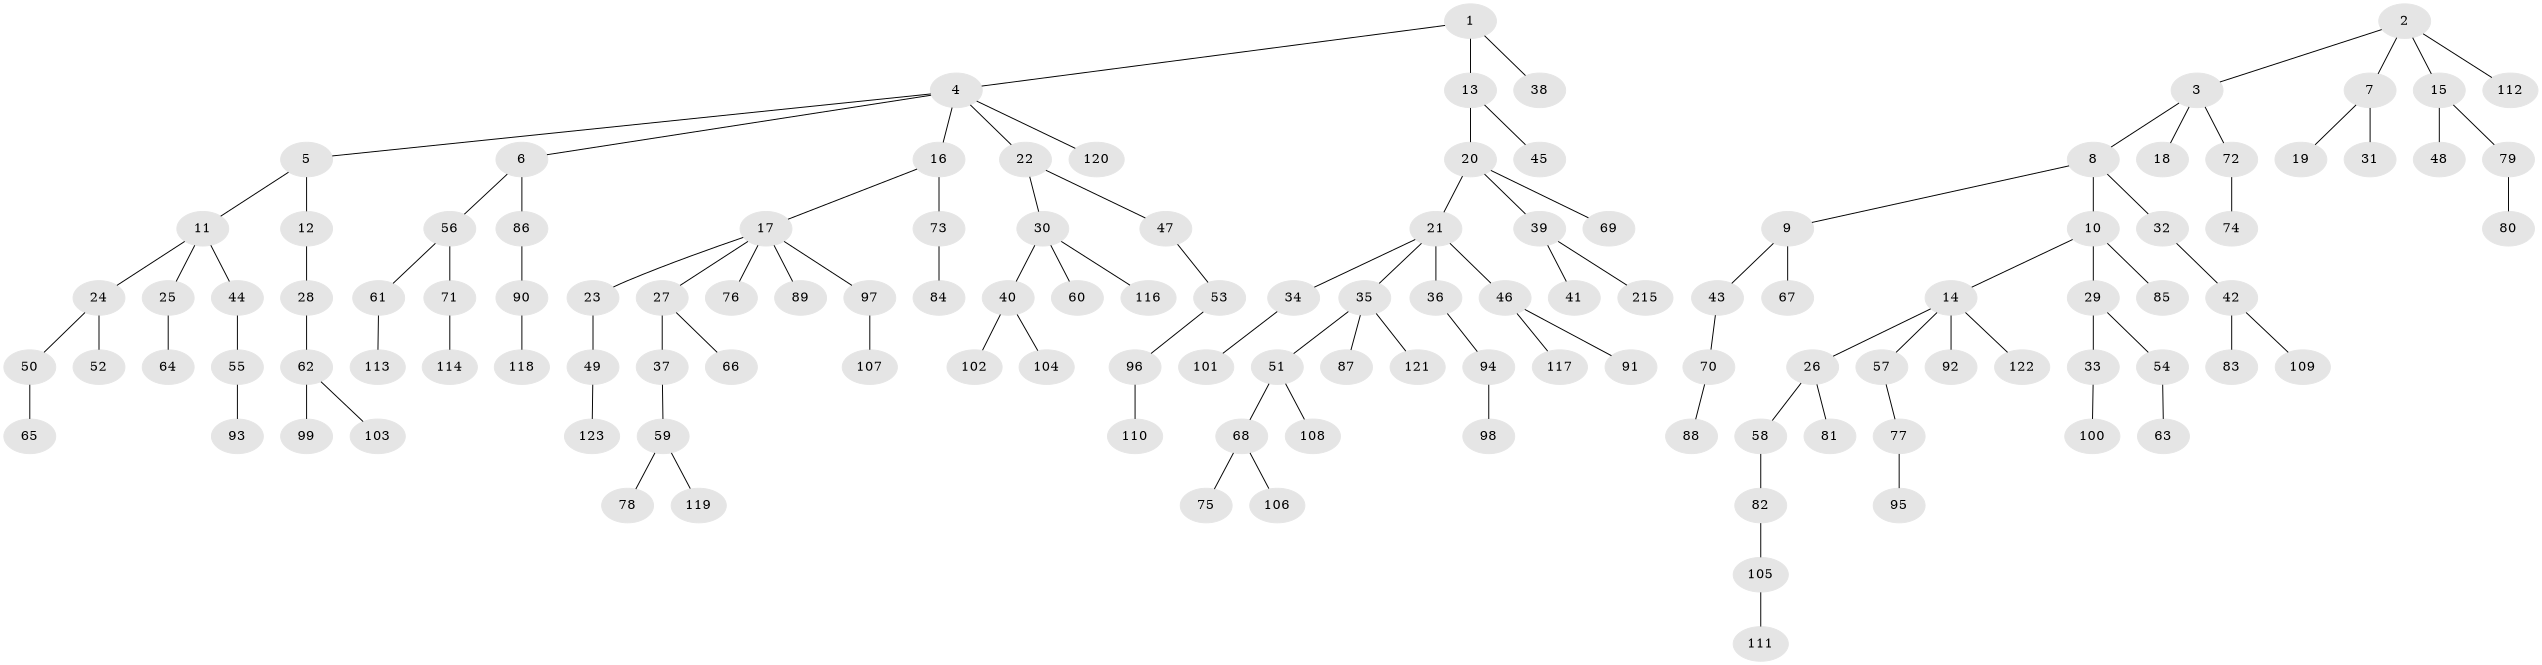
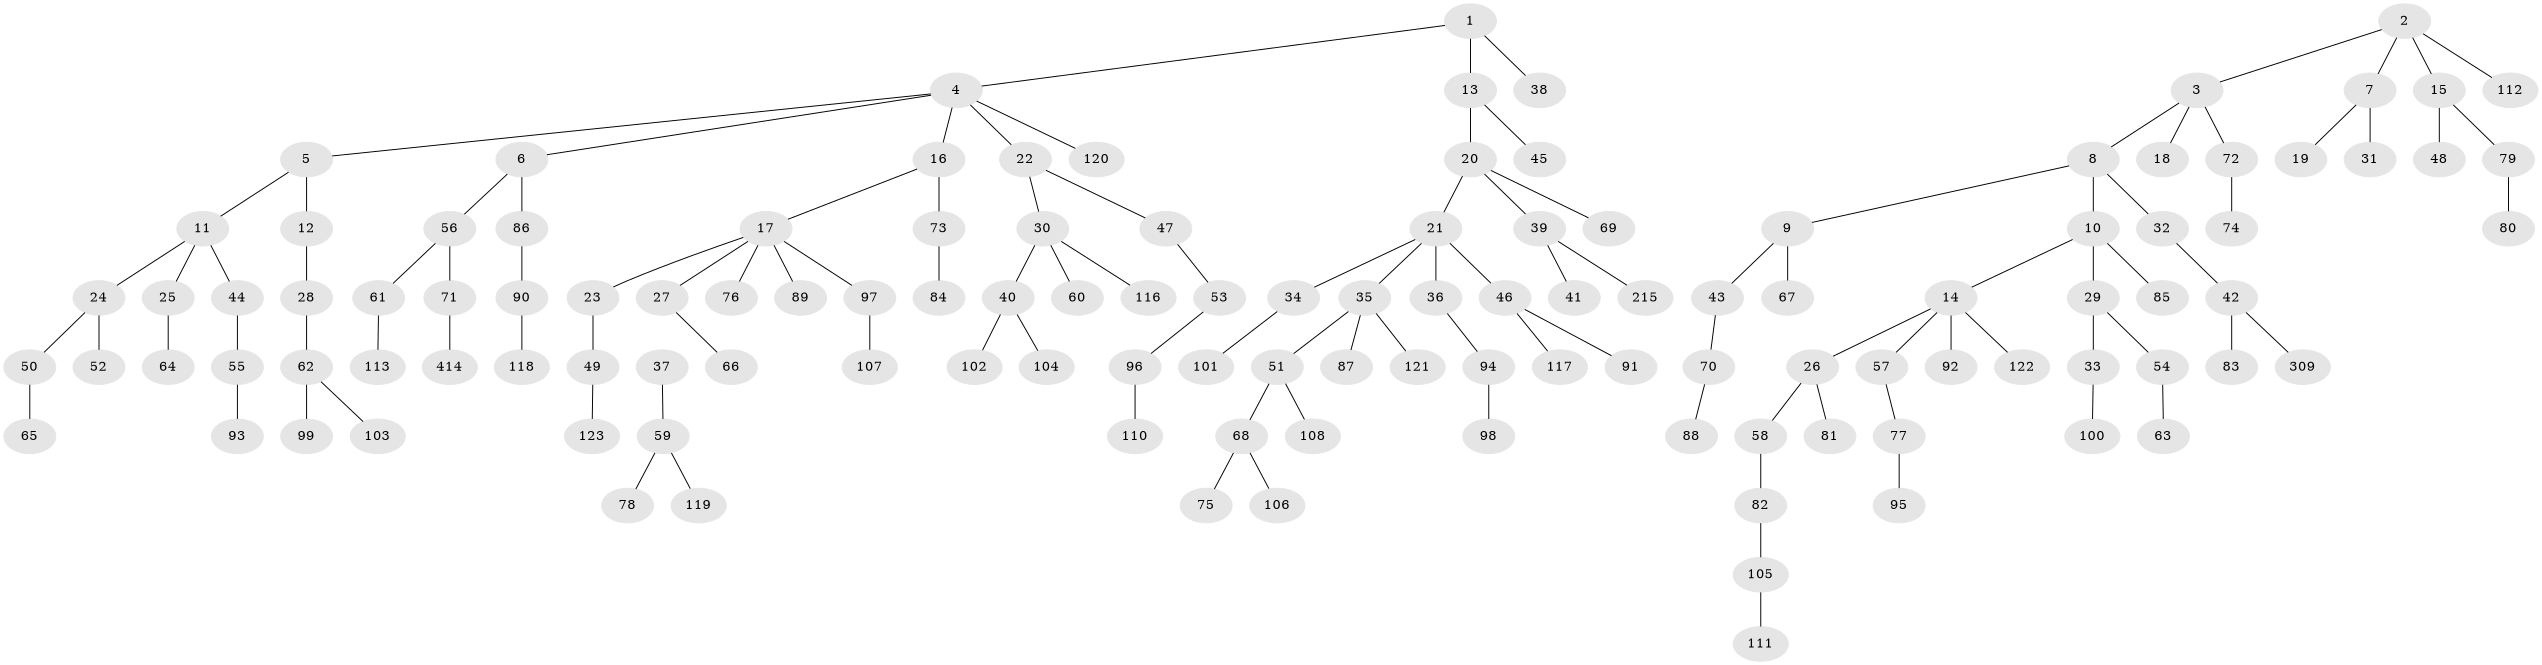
(662, 333) -> none
(450, 367) -> (450, 367)
(2303, 367) -> (2303, 367)
